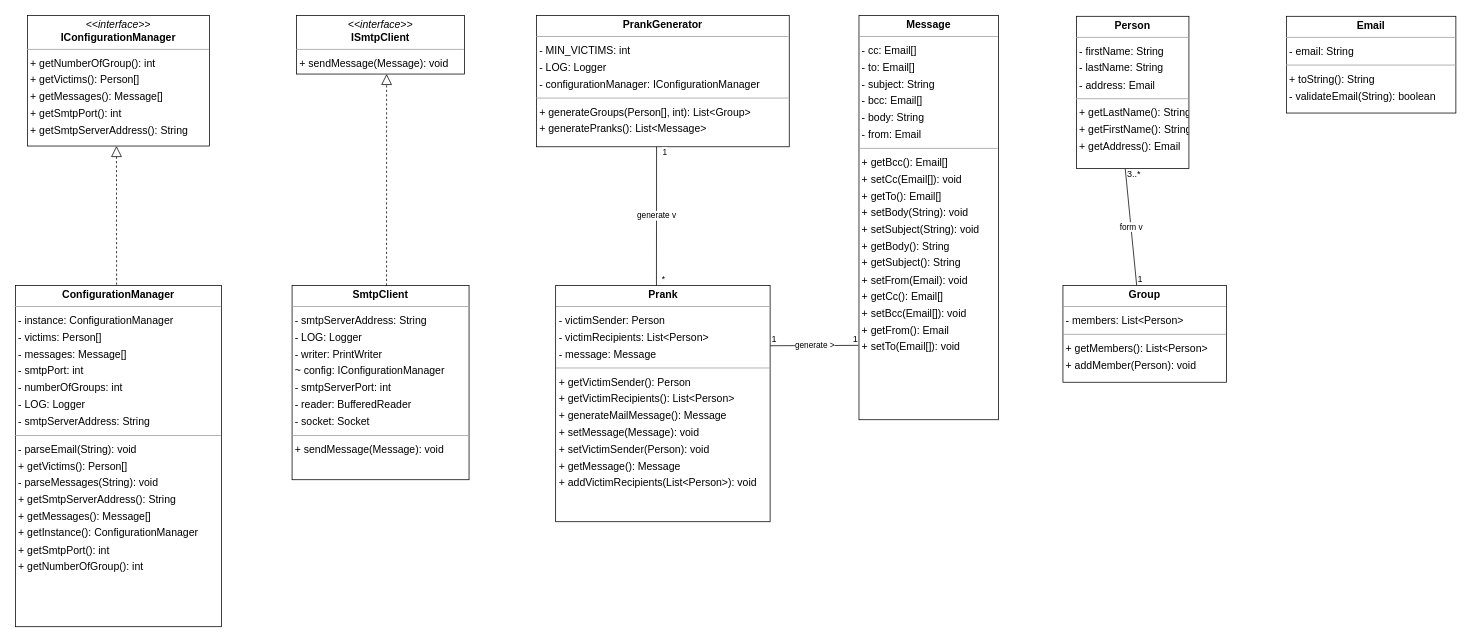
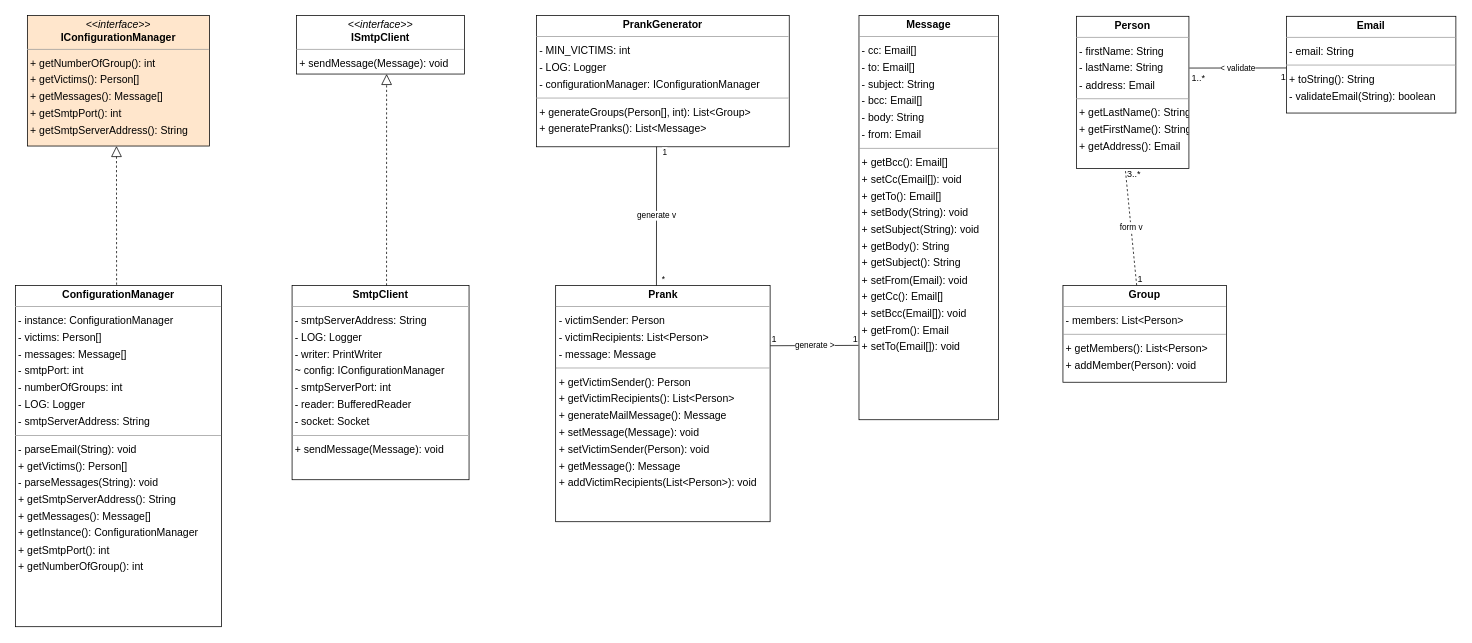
none -> (1238, 68)
(119, 81) -> (119, 81)
(1134, 257) -> (1134, 257)
